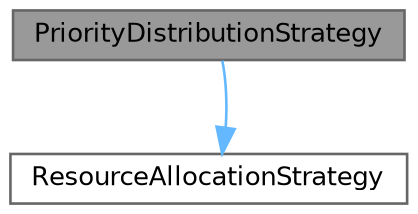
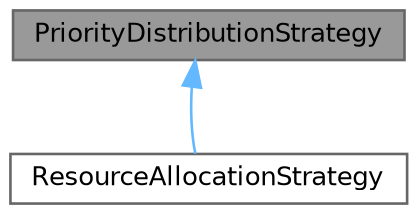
(226, 94) -> (191, 120)
